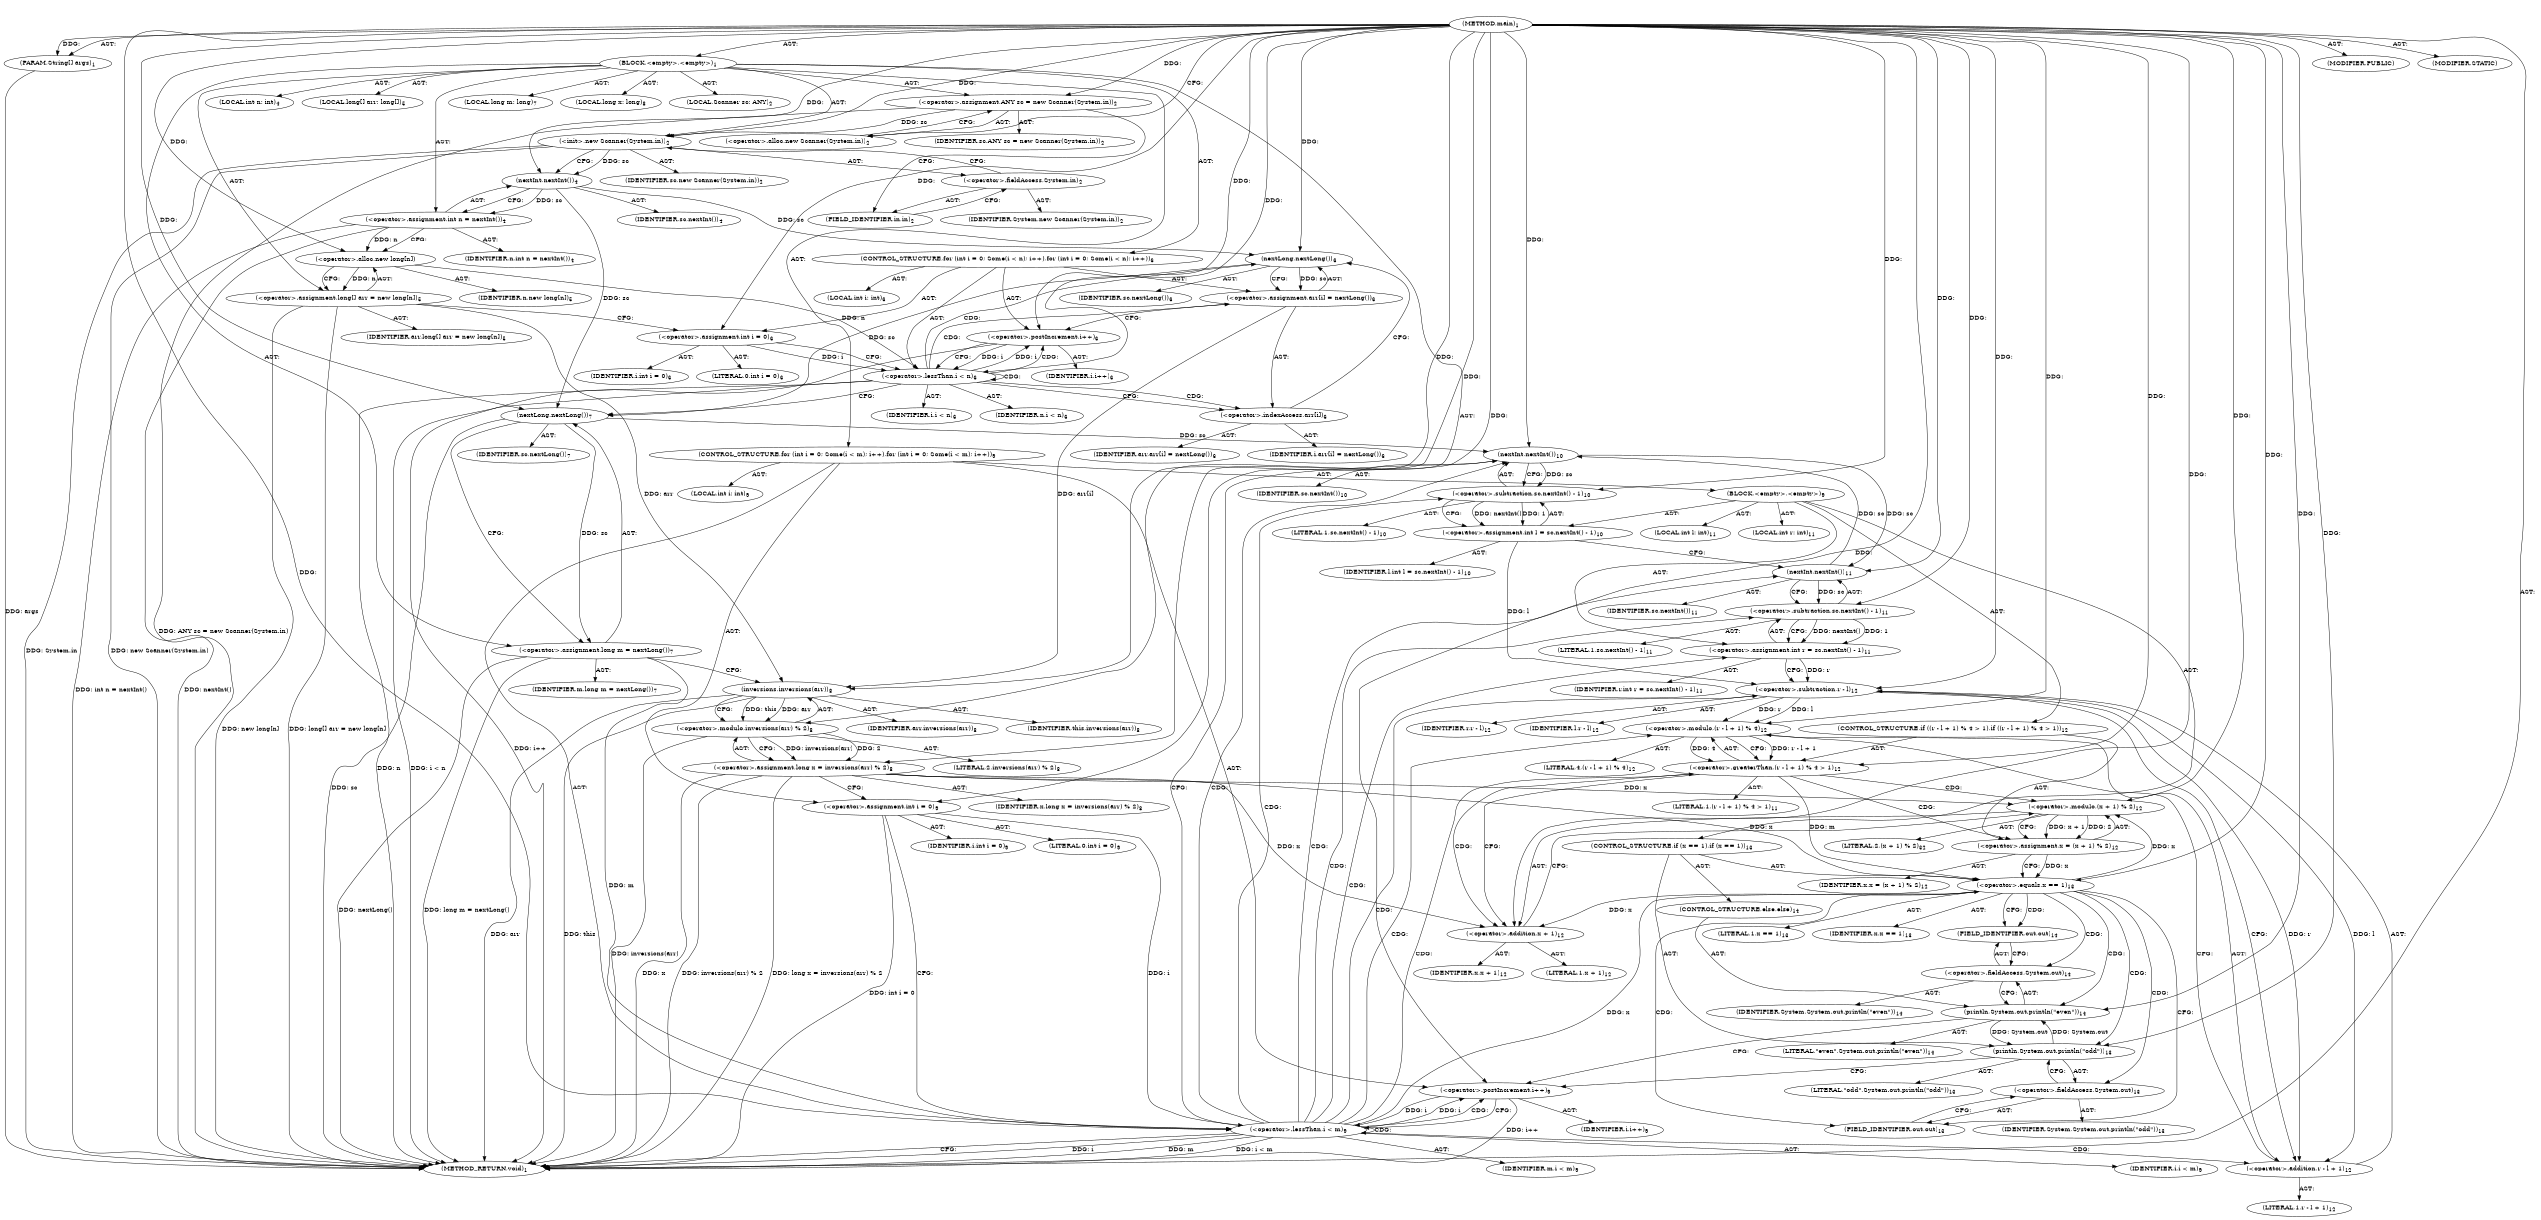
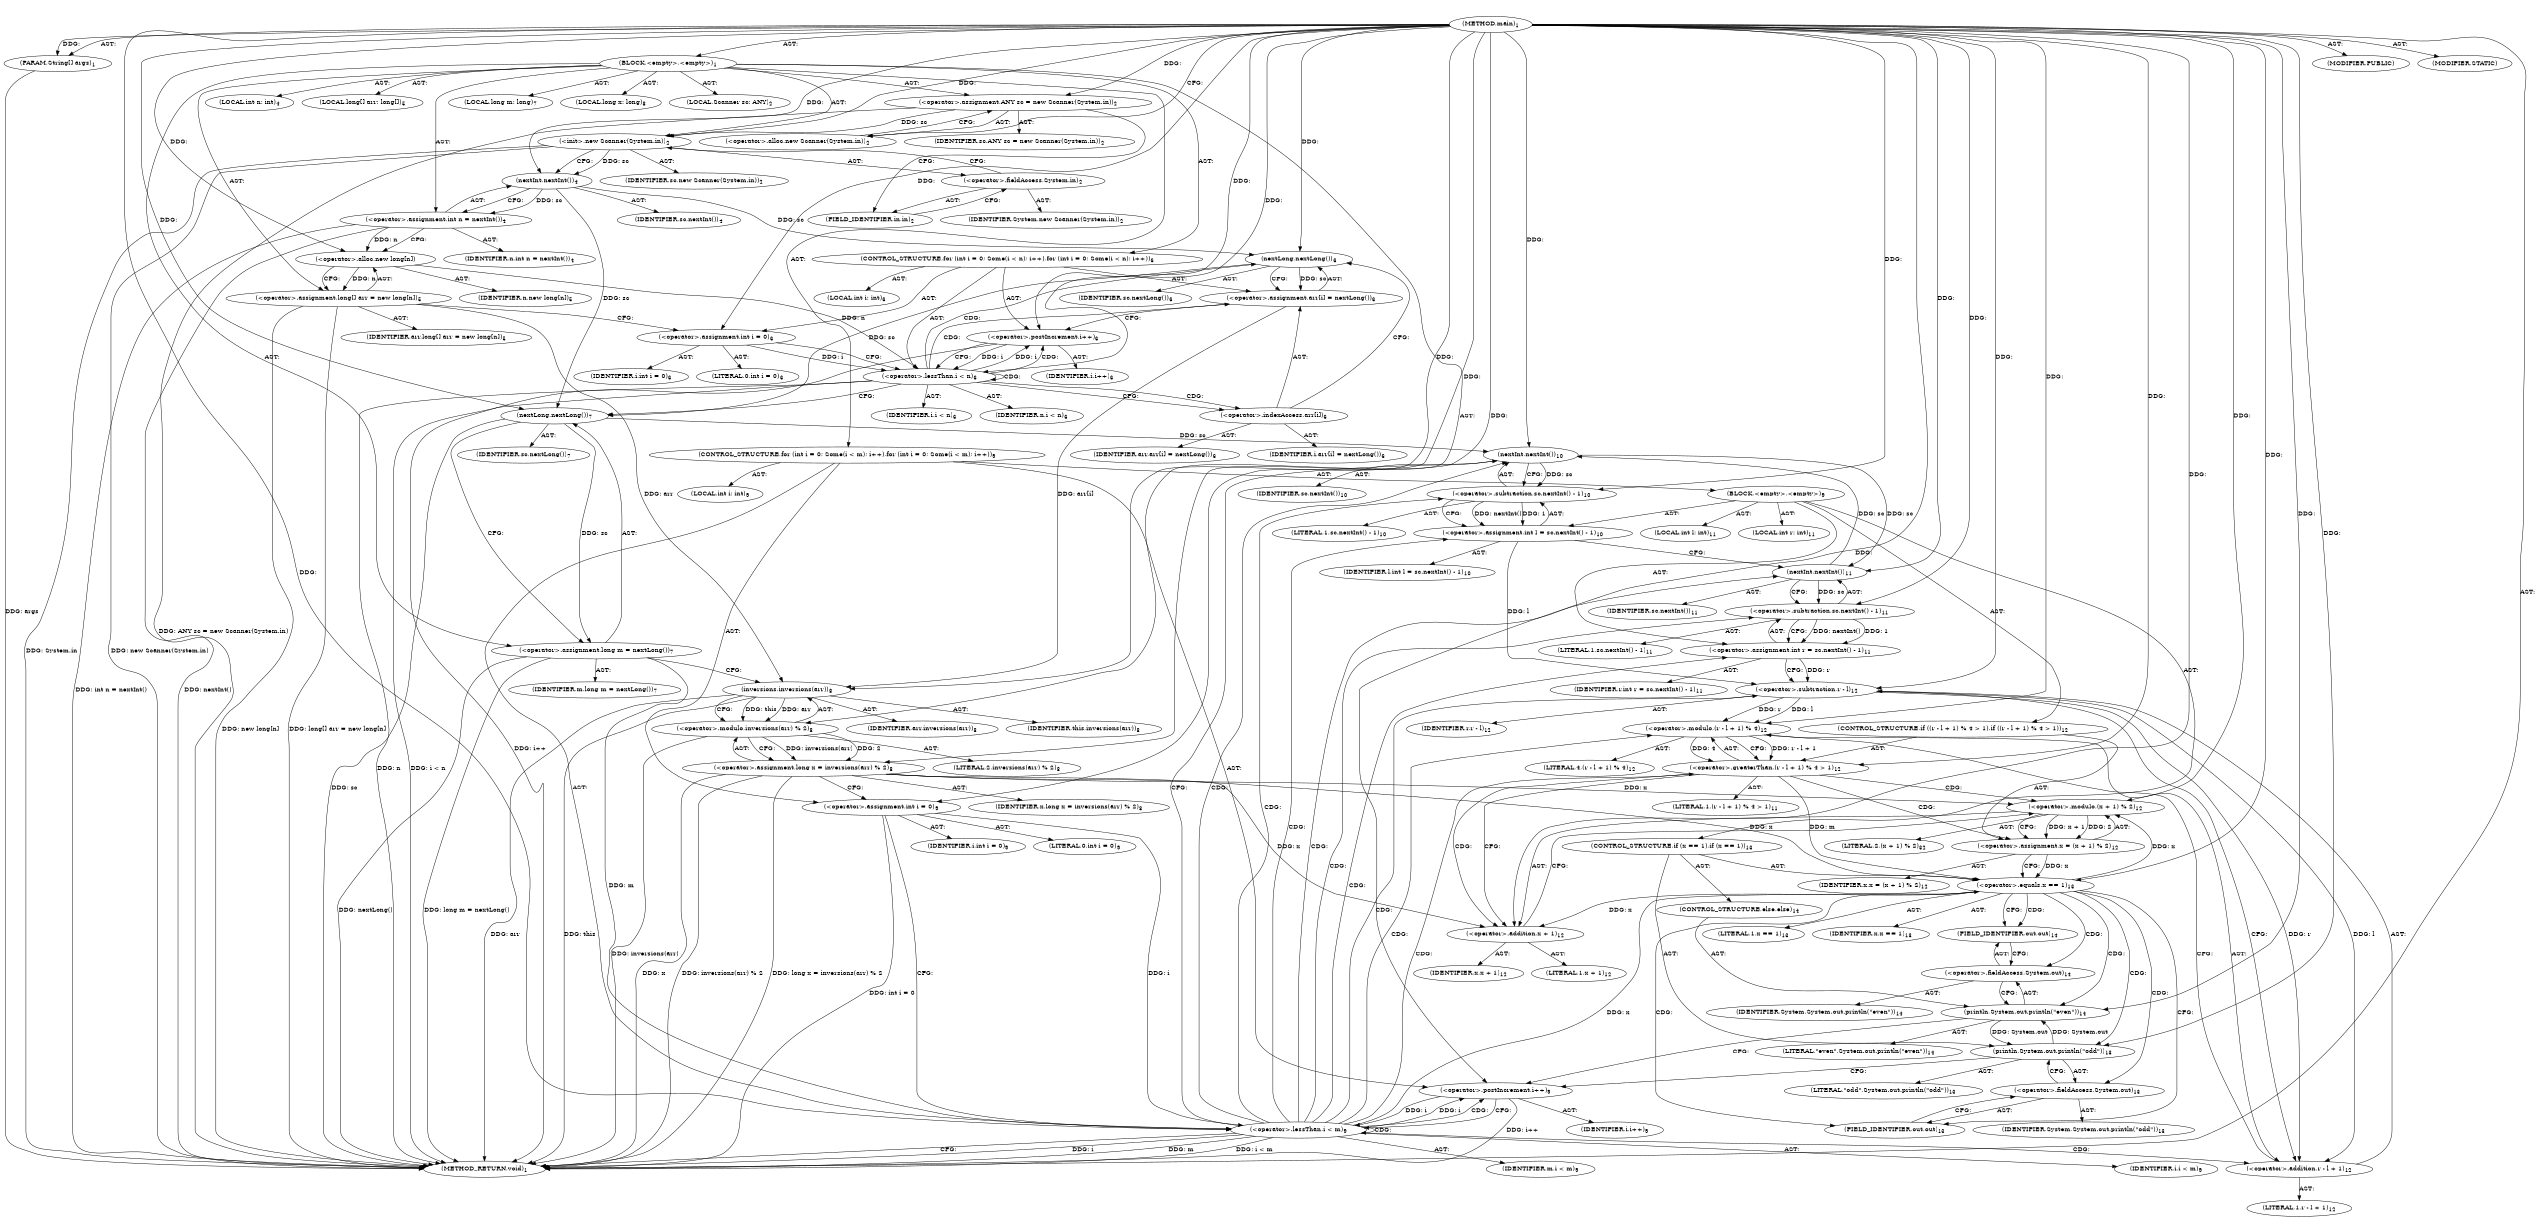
(1275, 353) -> (1291, 360)
(1564, 729) -> none
none -> (1292, 772)
